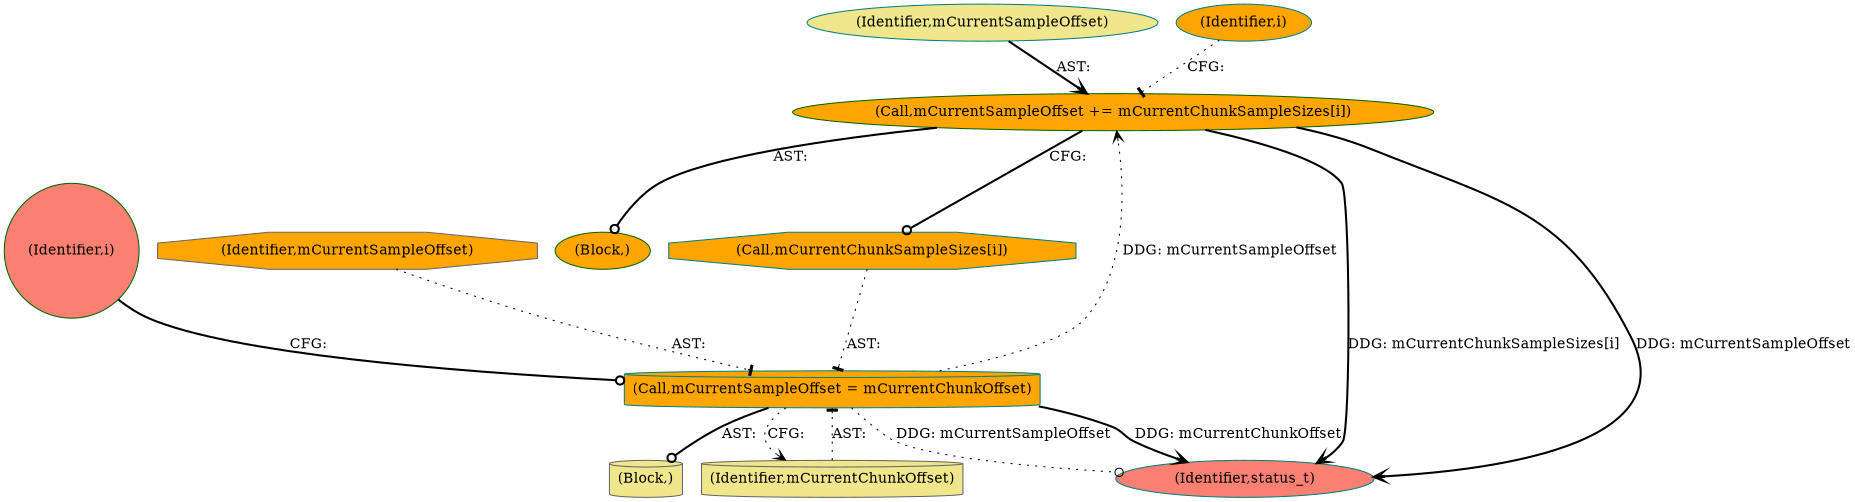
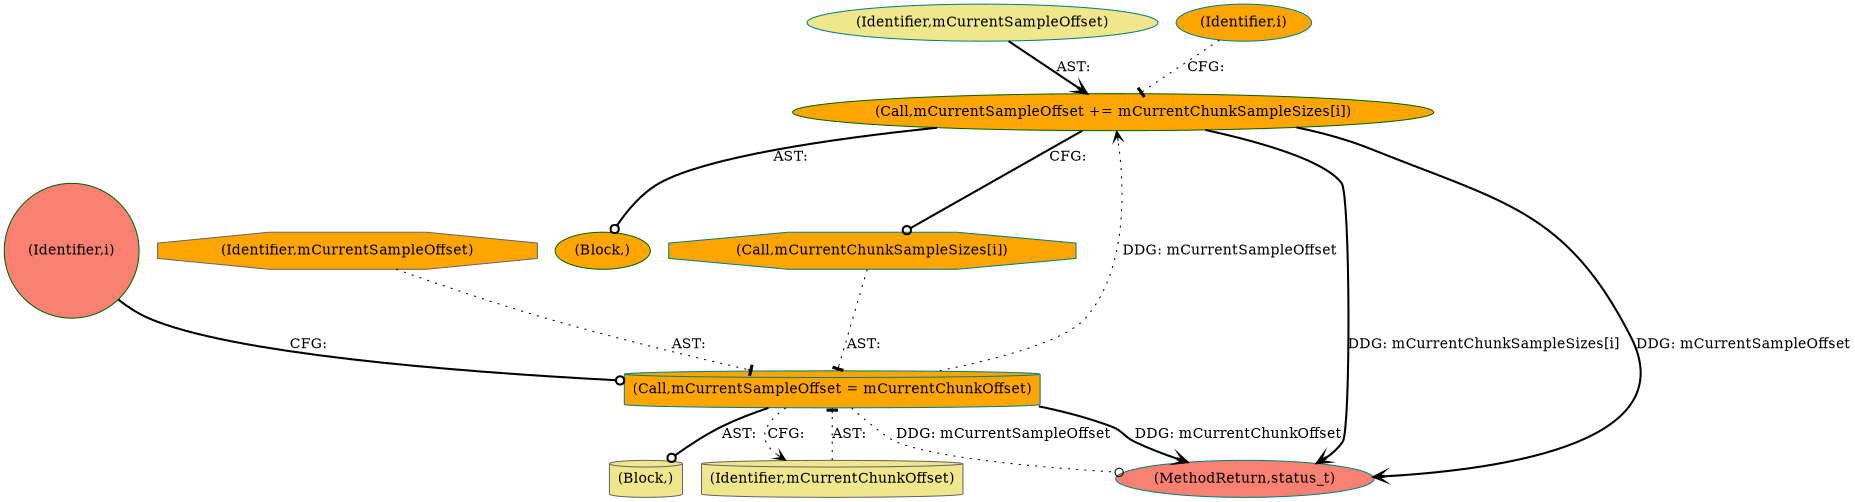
(1245, 479) -> (1245, 479)
